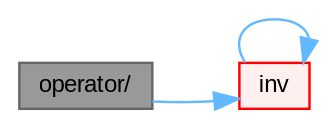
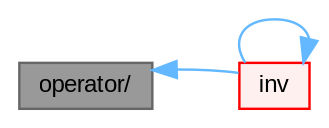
(183, 102) -> (208, 70)
